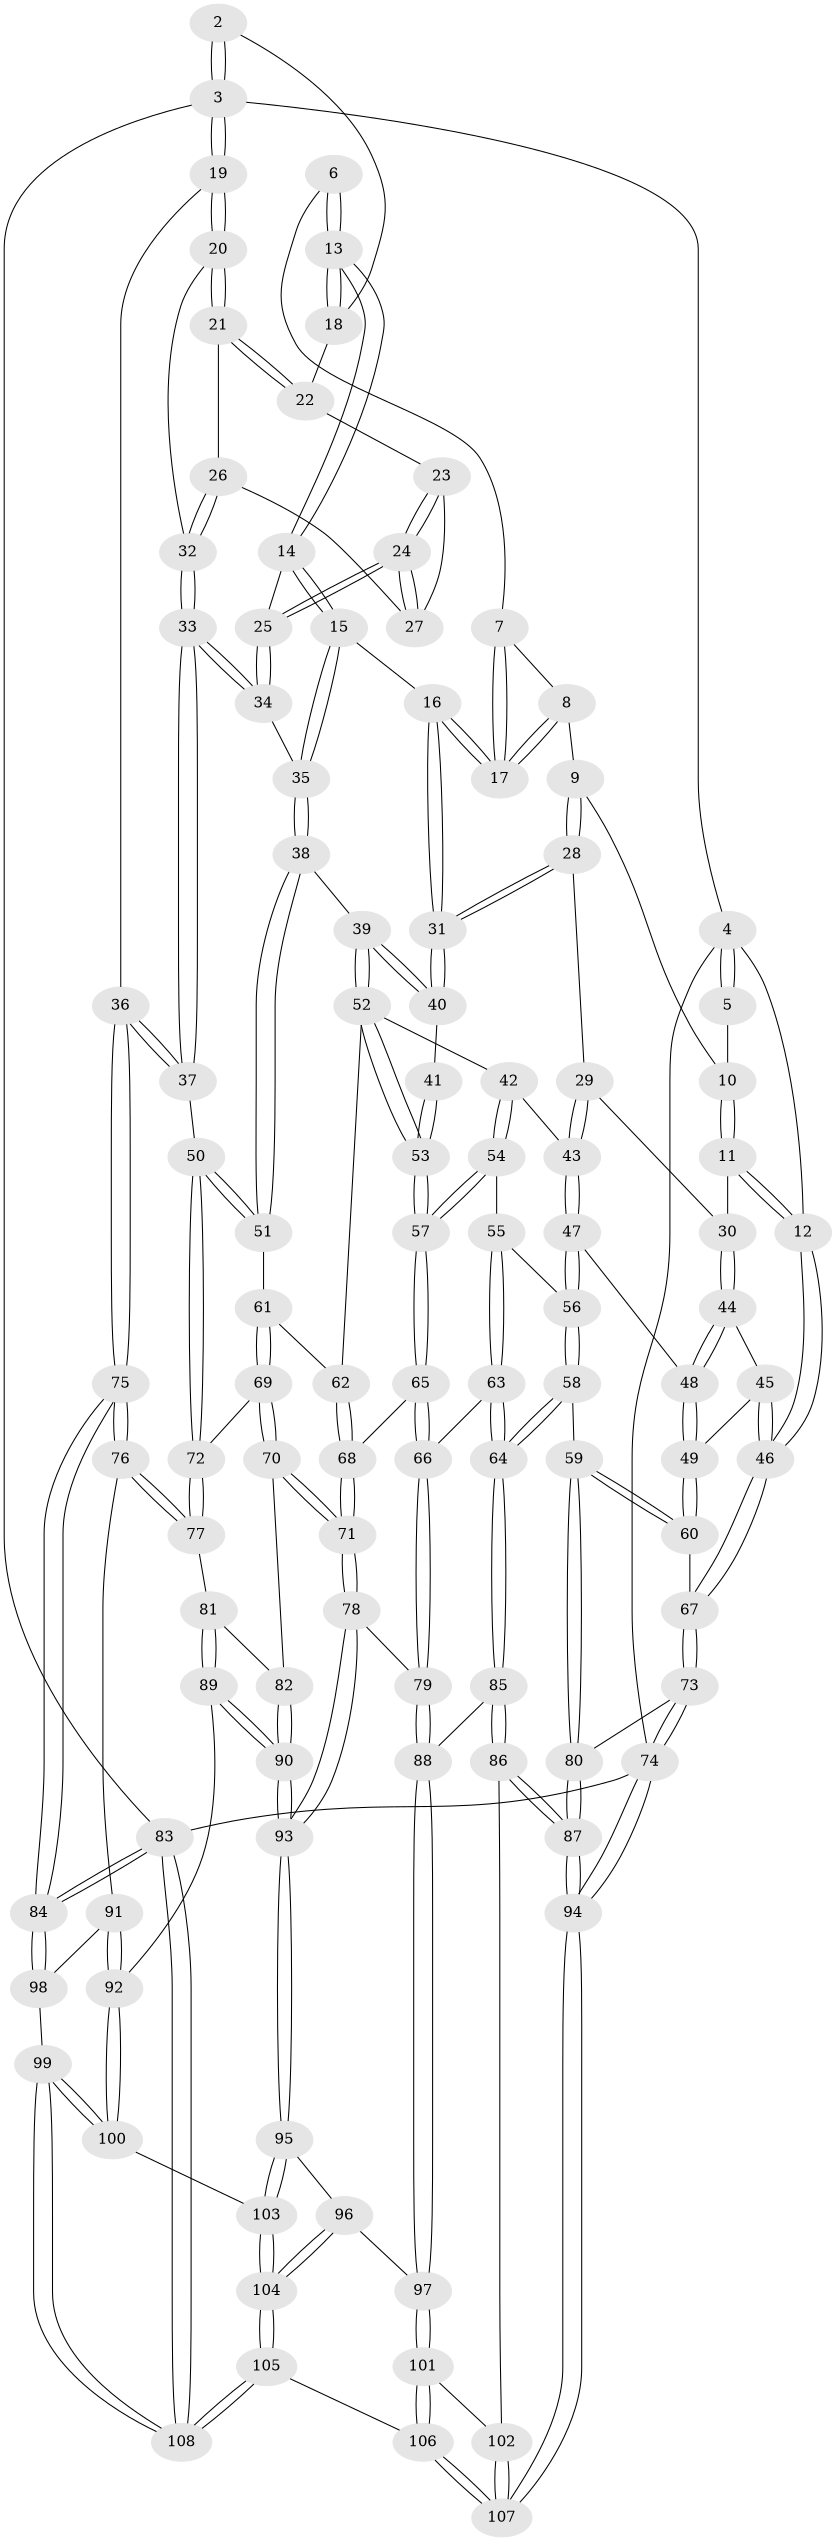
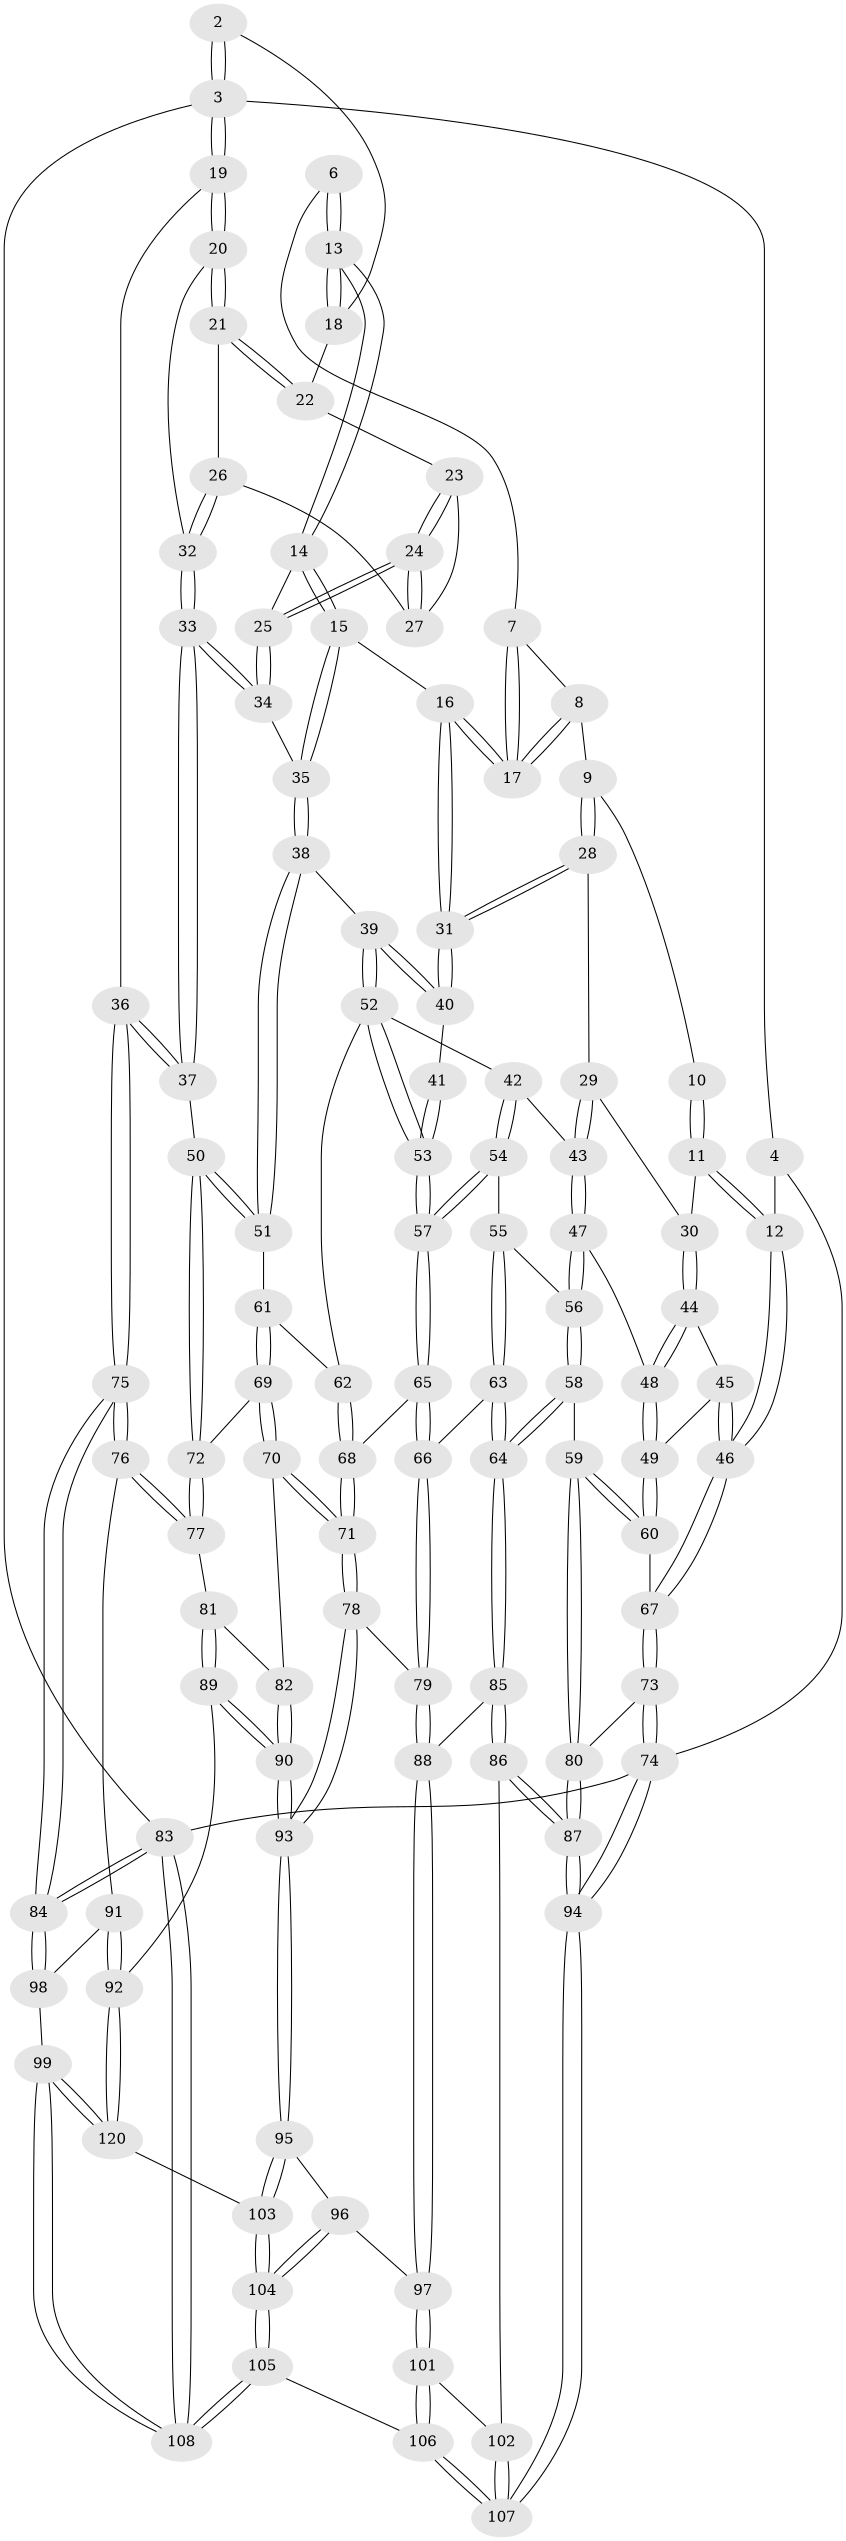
(728, 1006) -> none
(112, 2140) -> (112, 2140)
